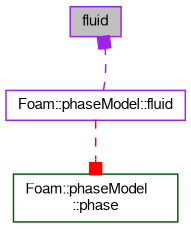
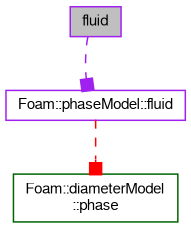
(106, 71) -> (86, 56)
(96, 198) -> (96, 198)
